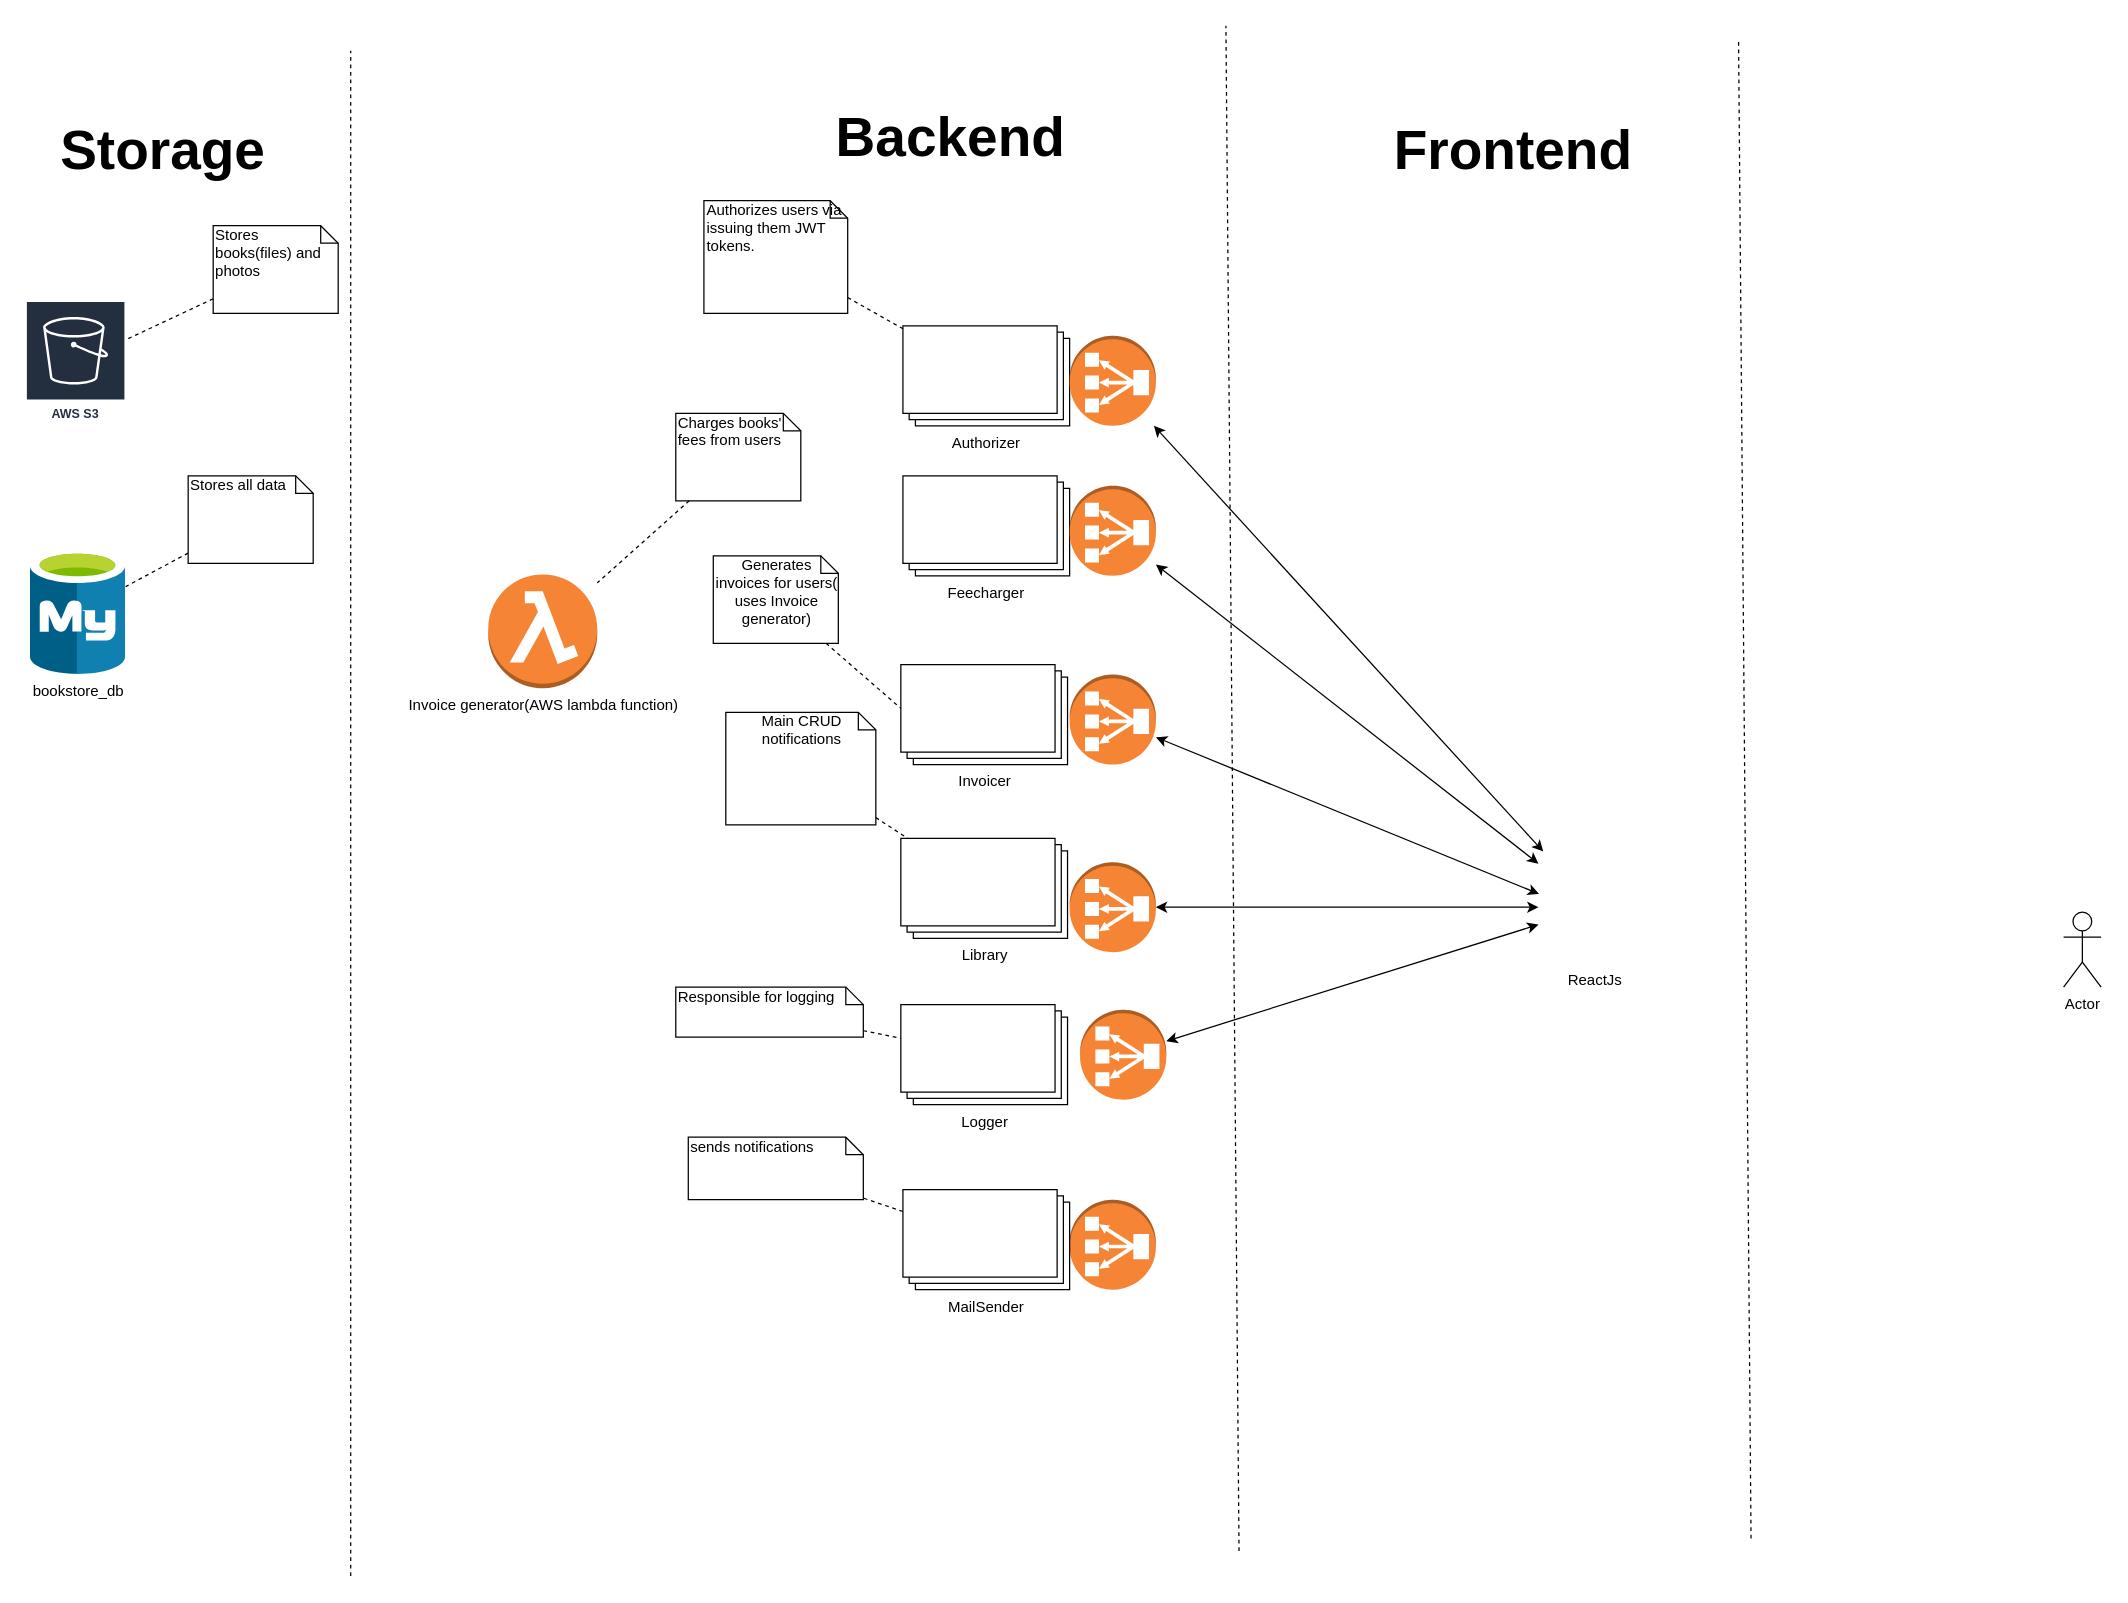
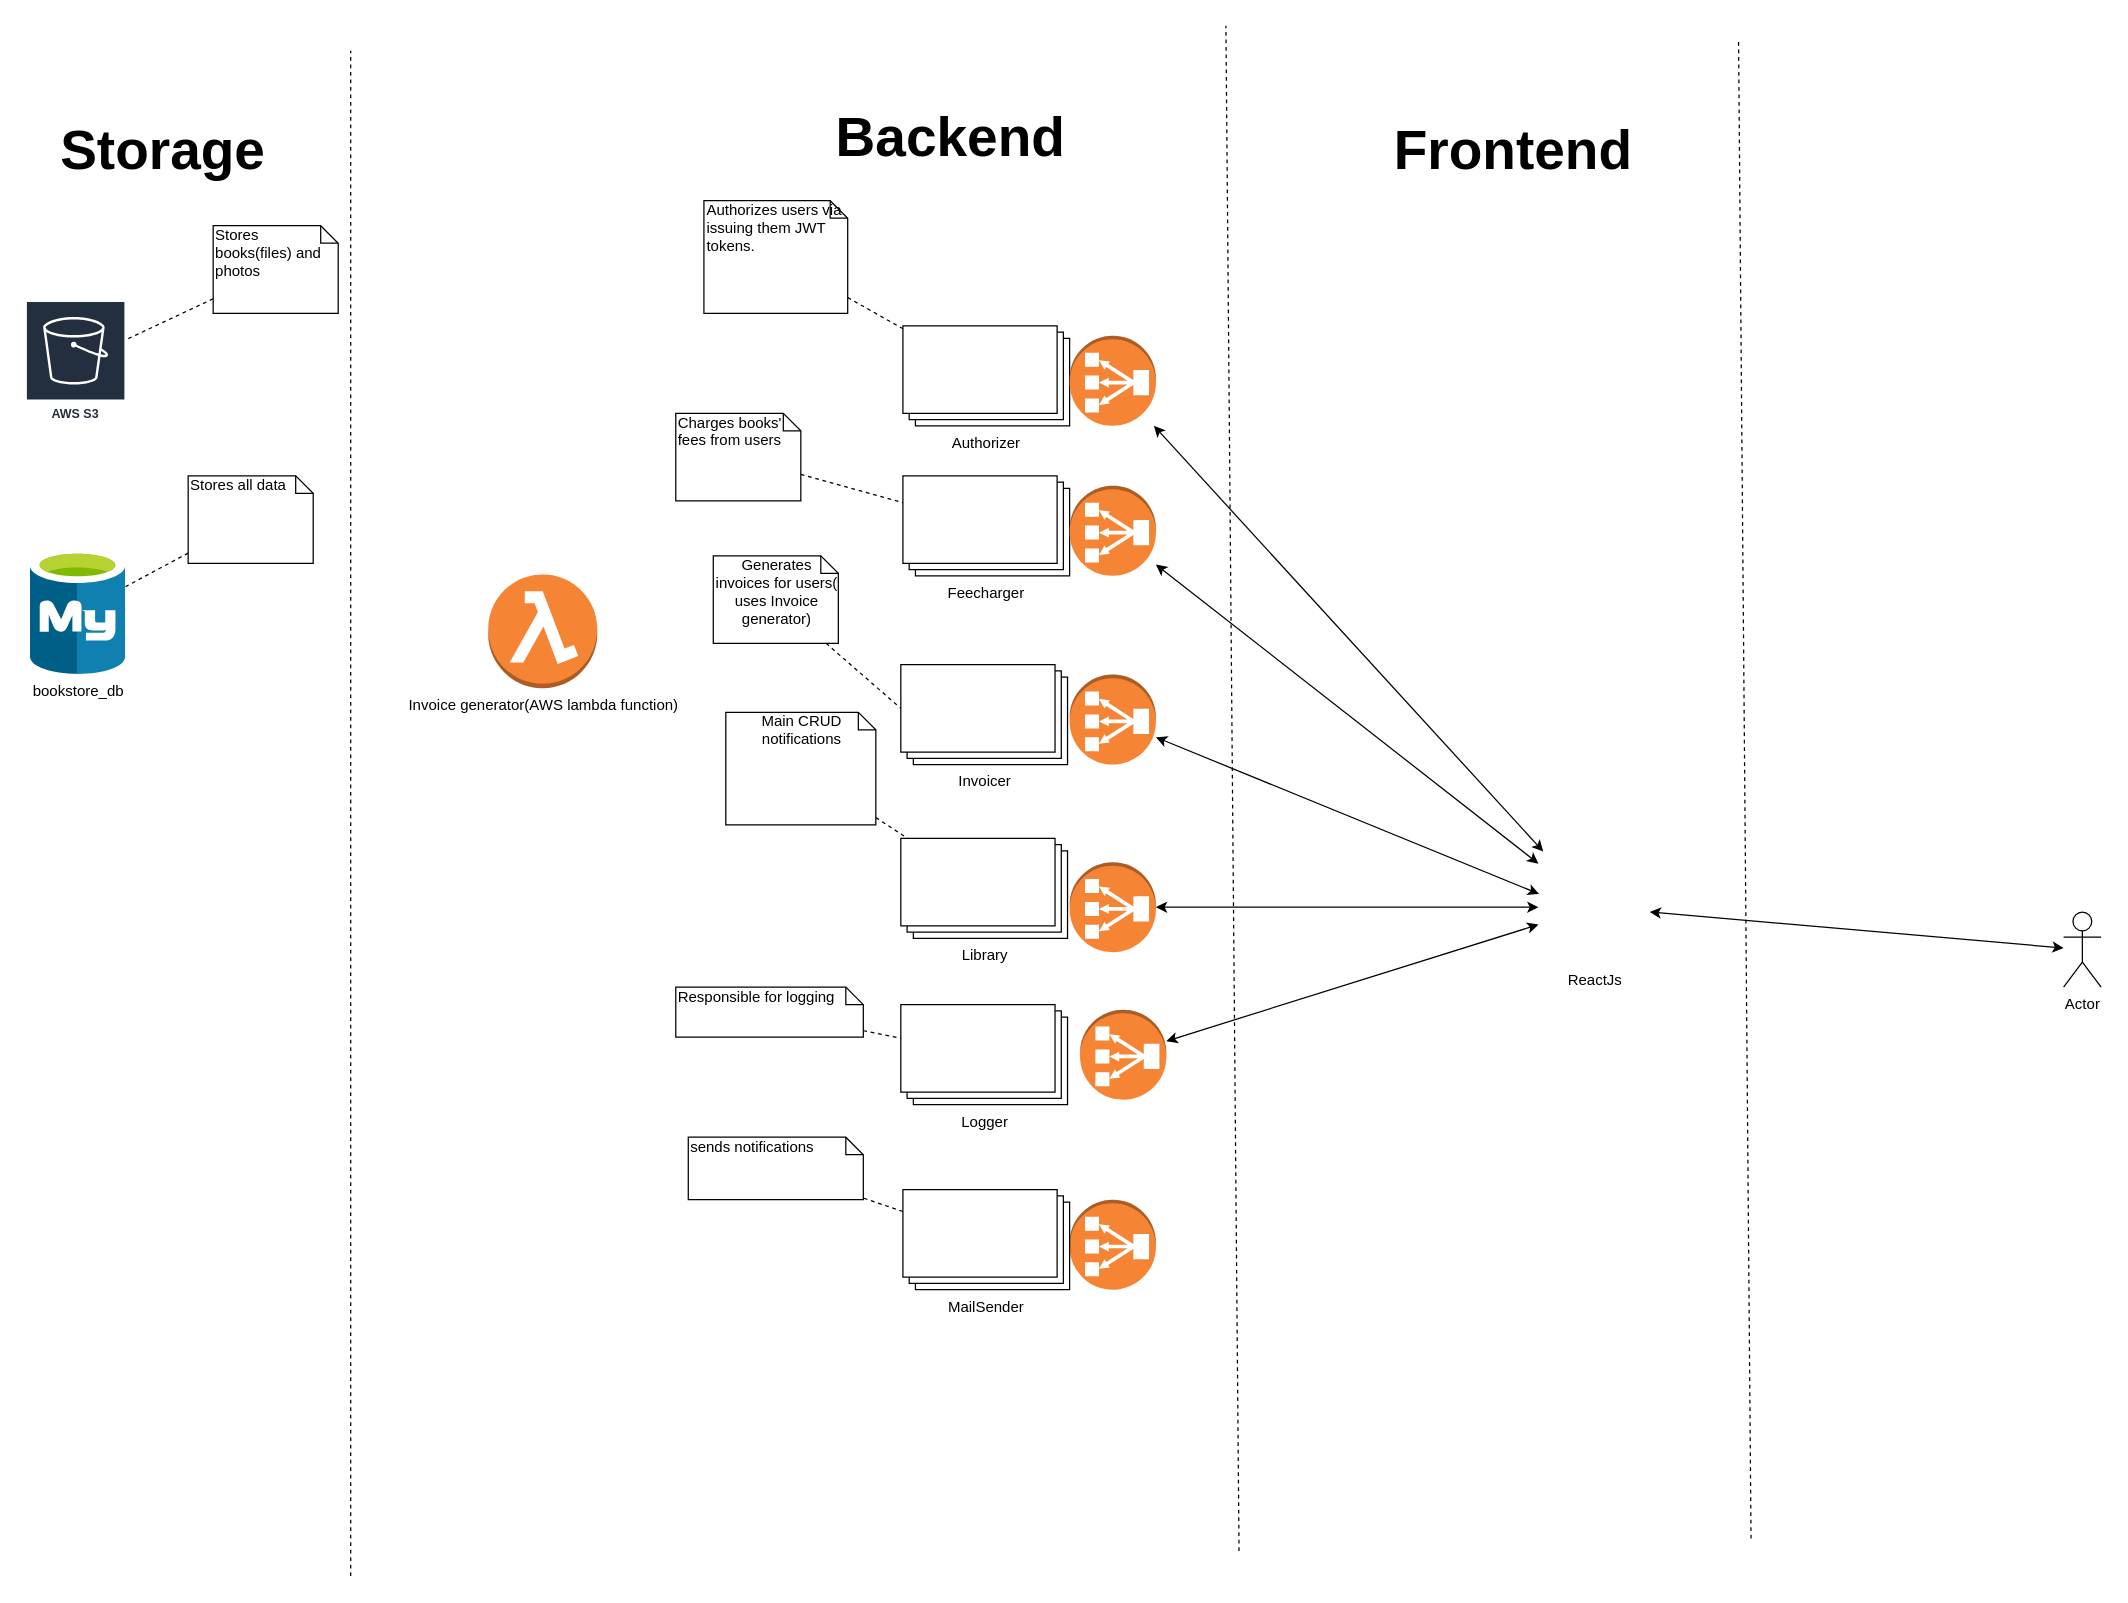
(643, 541) -> (849, 488)
none -> (1857, 930)
